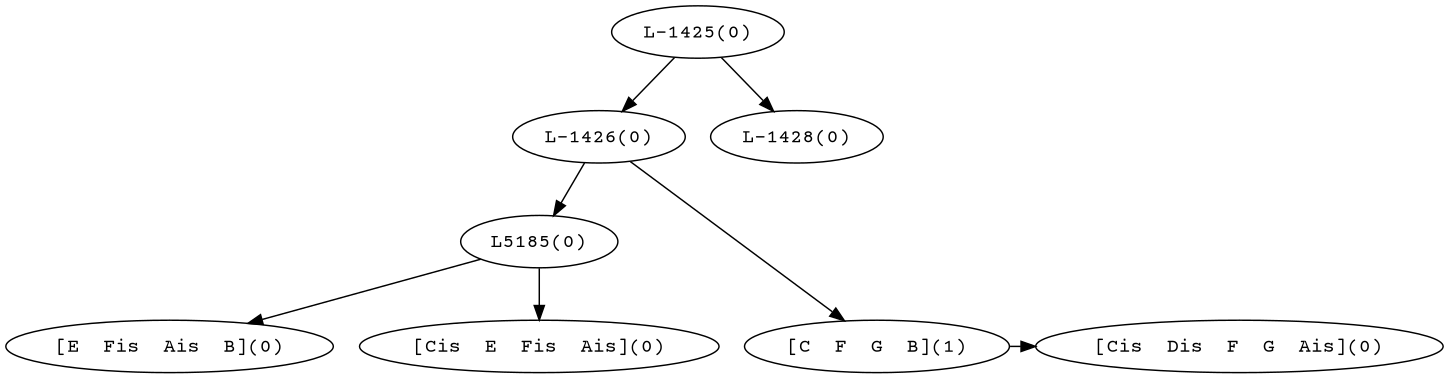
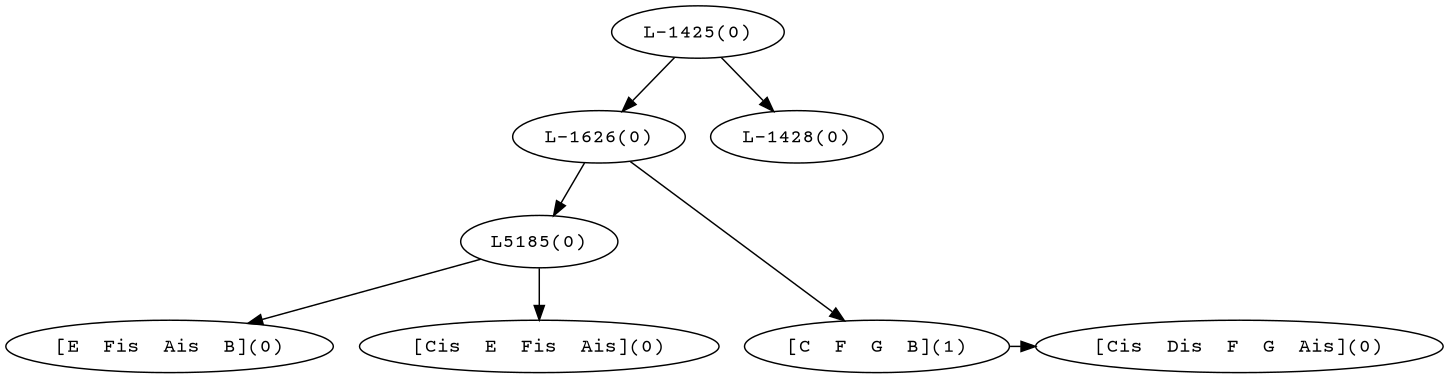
(599, 137) -> (599, 137)
